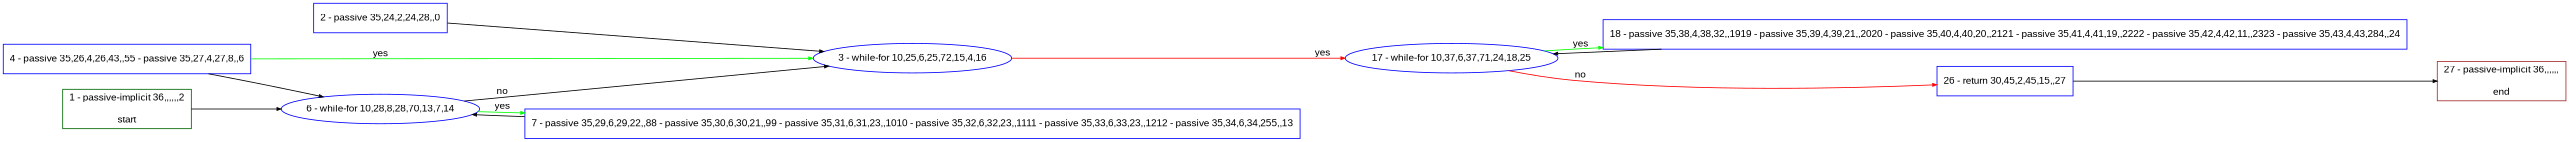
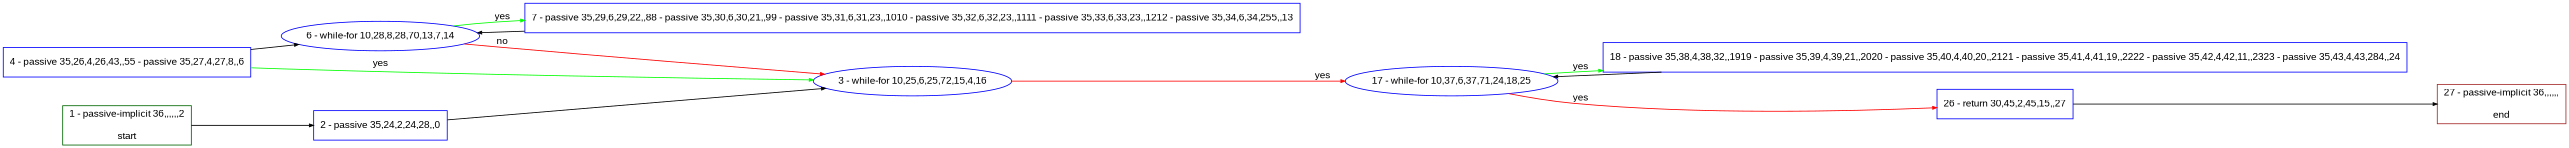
(1581, 75) -> (1581, 98)
(644, 84) -> (642, 59)
(234, 109) -> (250, 125)
